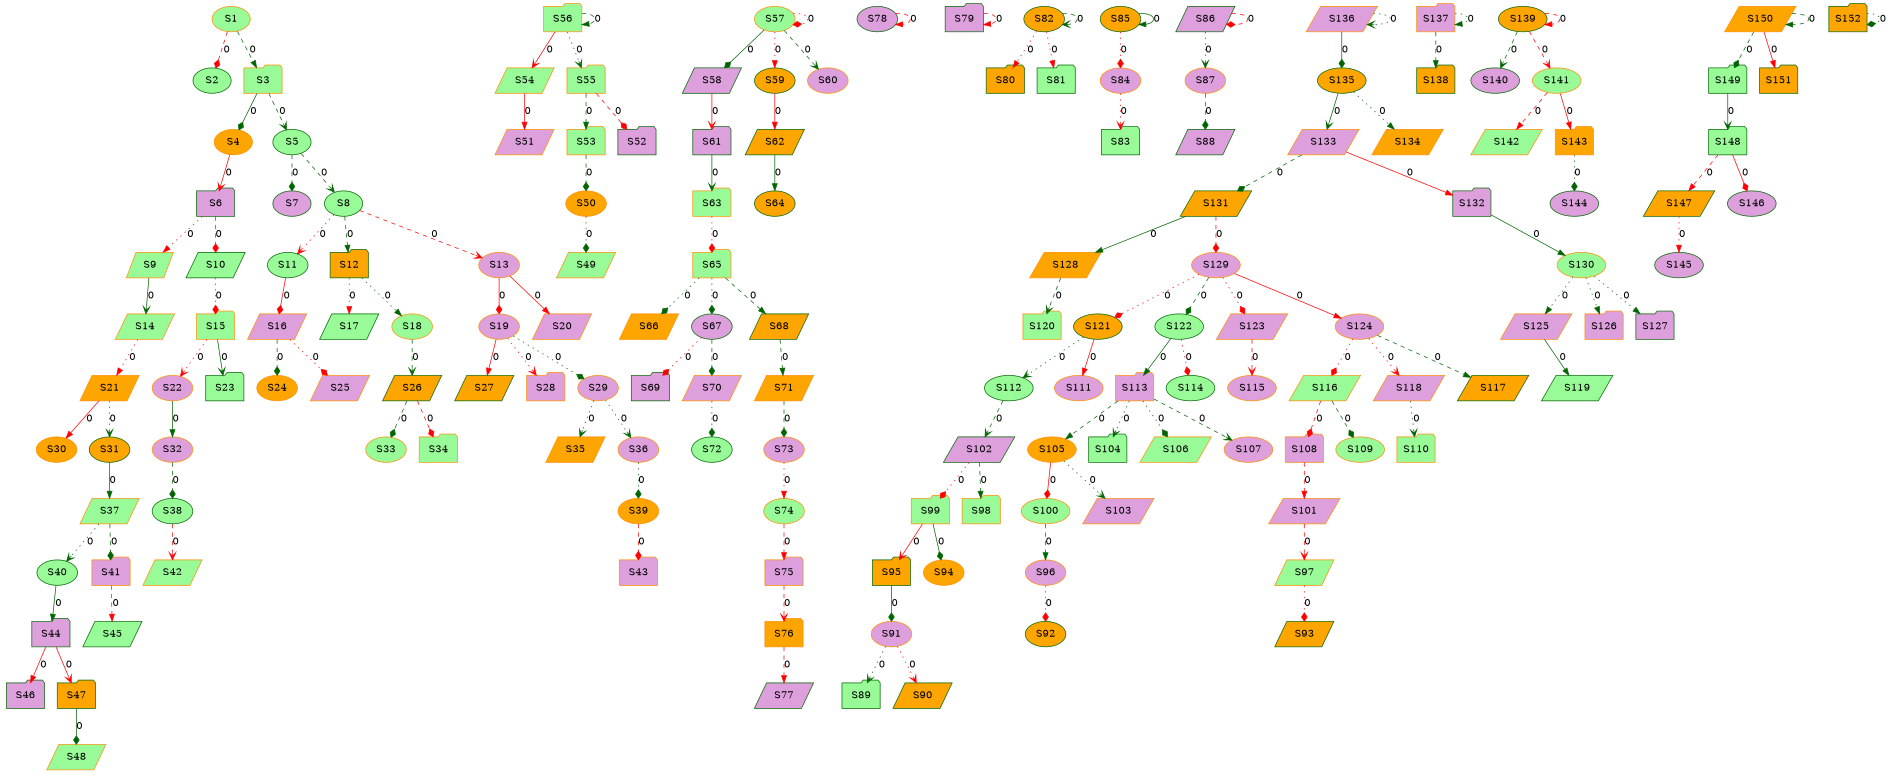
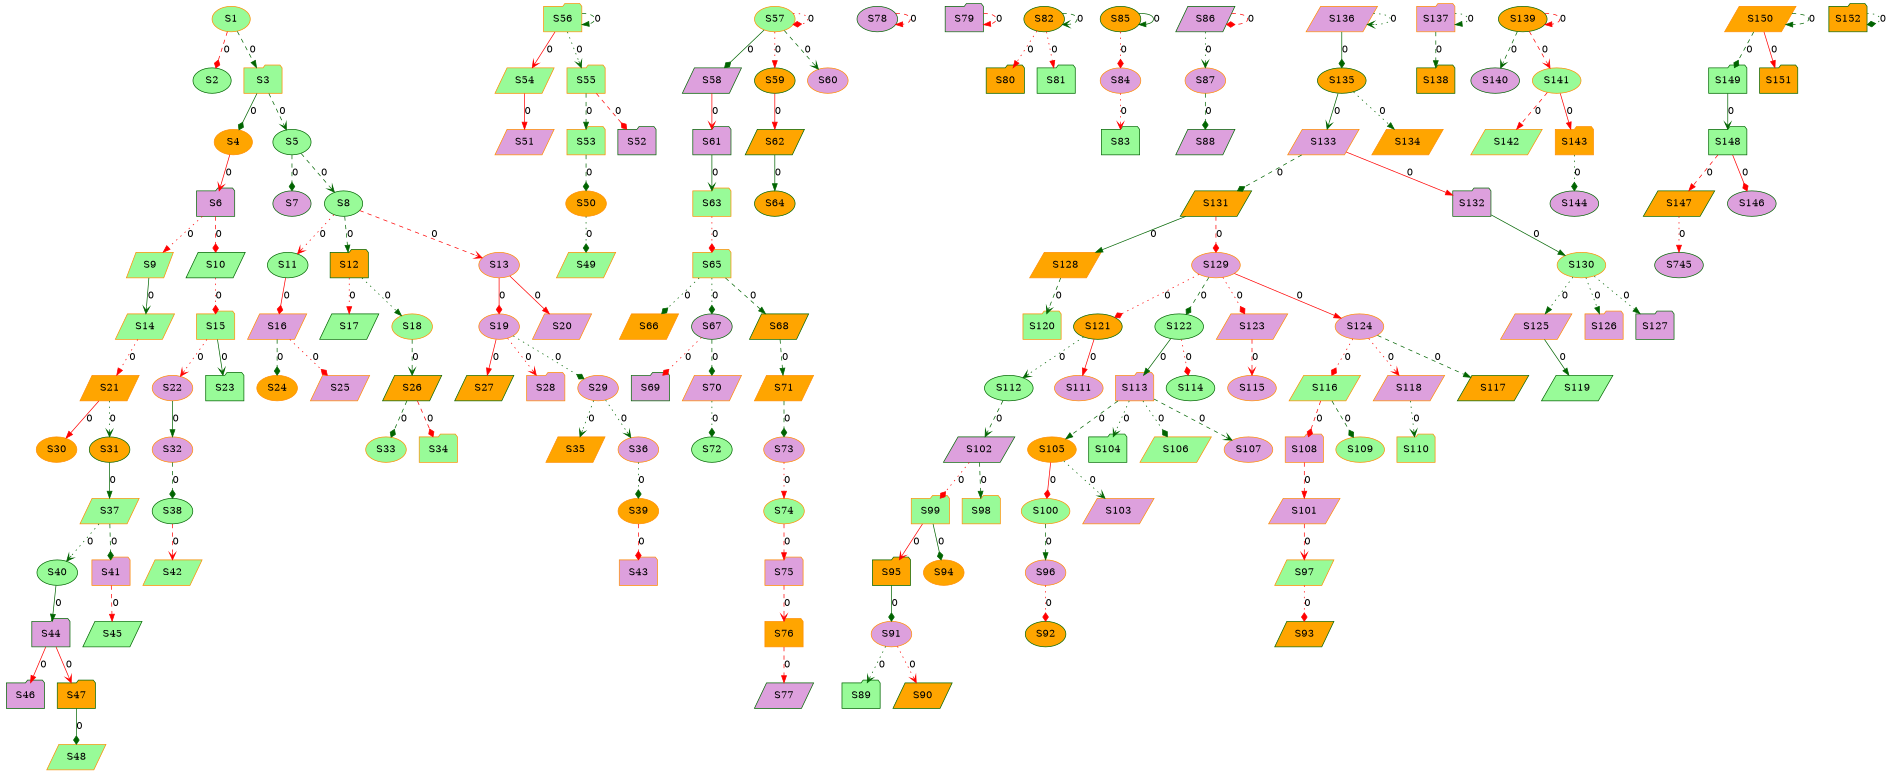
(1679, 265) -> (1679, 265)
